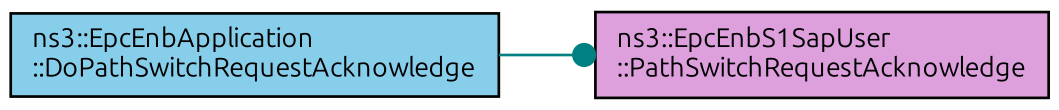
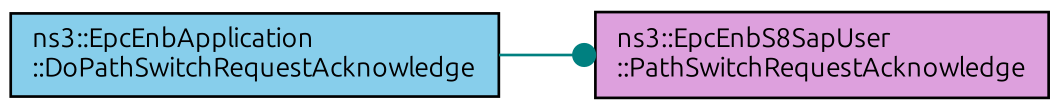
(822, 55) -> (822, 55)
